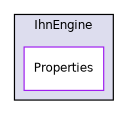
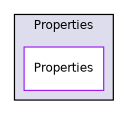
(64, 26) -> (64, 26)
